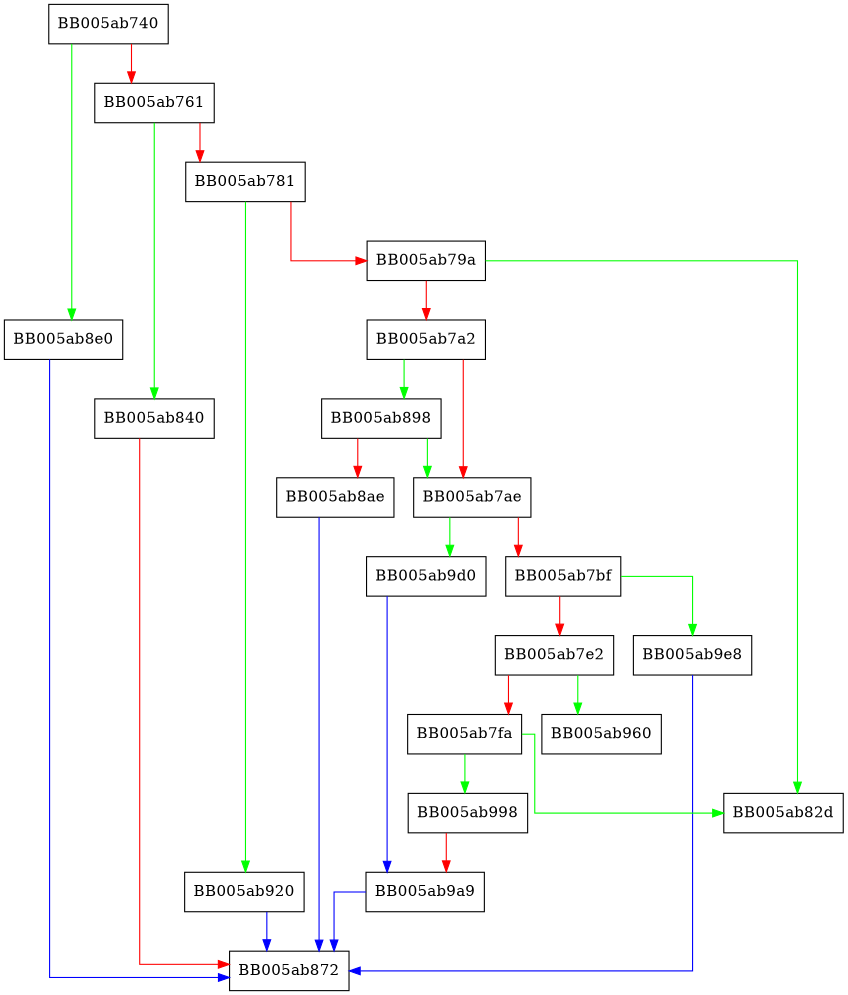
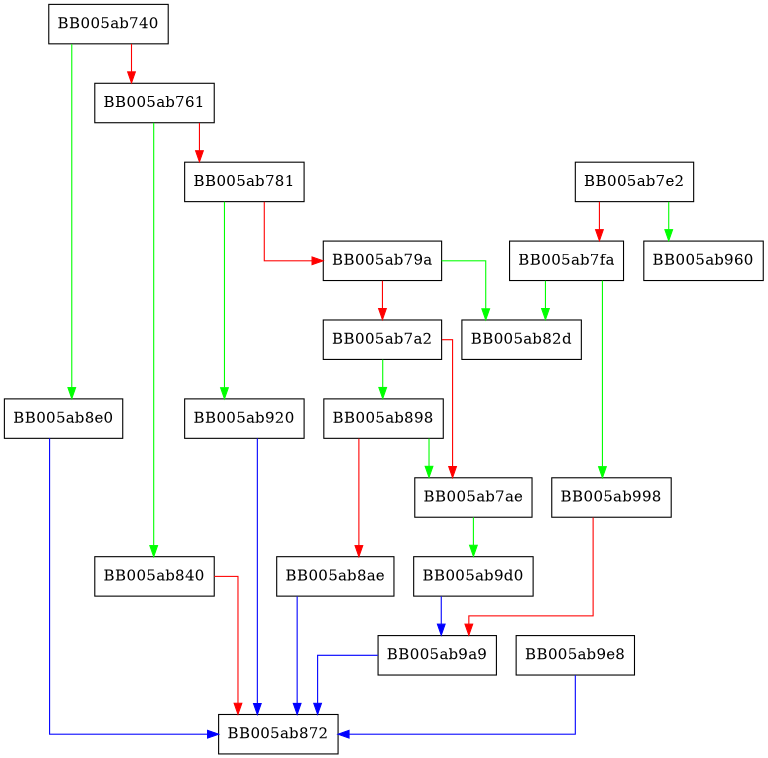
(563, 576) -> none
